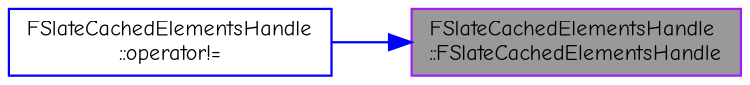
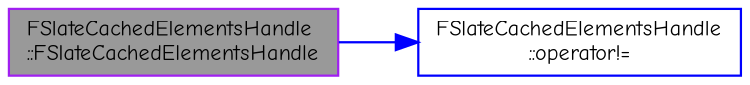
(360, 42) -> (367, 42)
